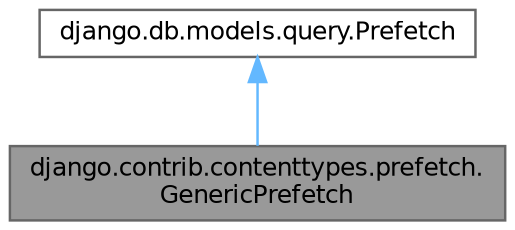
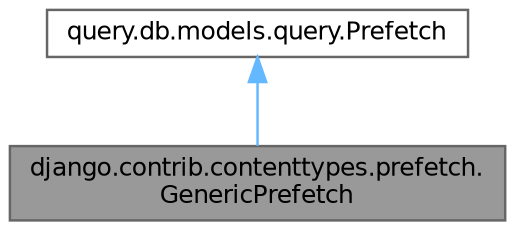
(258, 33) -> (258, 33)
